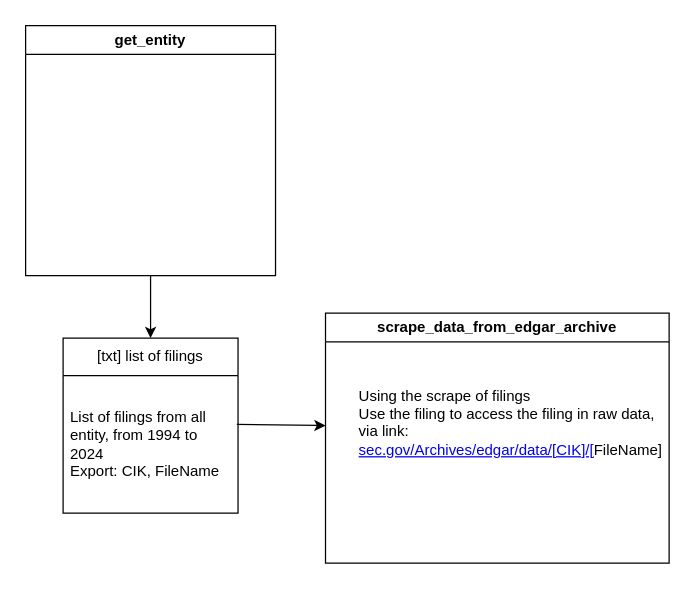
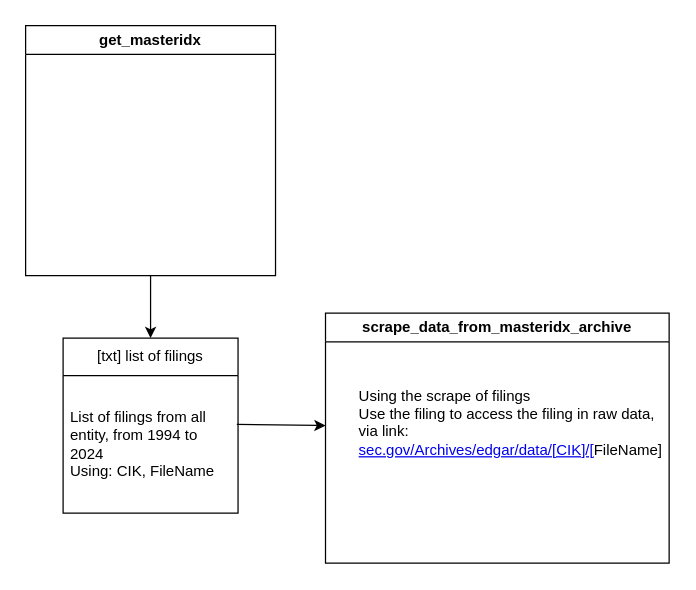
(151, 41) -> (151, 41)
(498, 328) -> (498, 328)
(152, 444) -> (152, 444)
